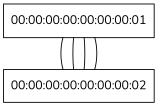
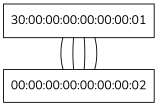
(79, 21) -> (79, 21)
